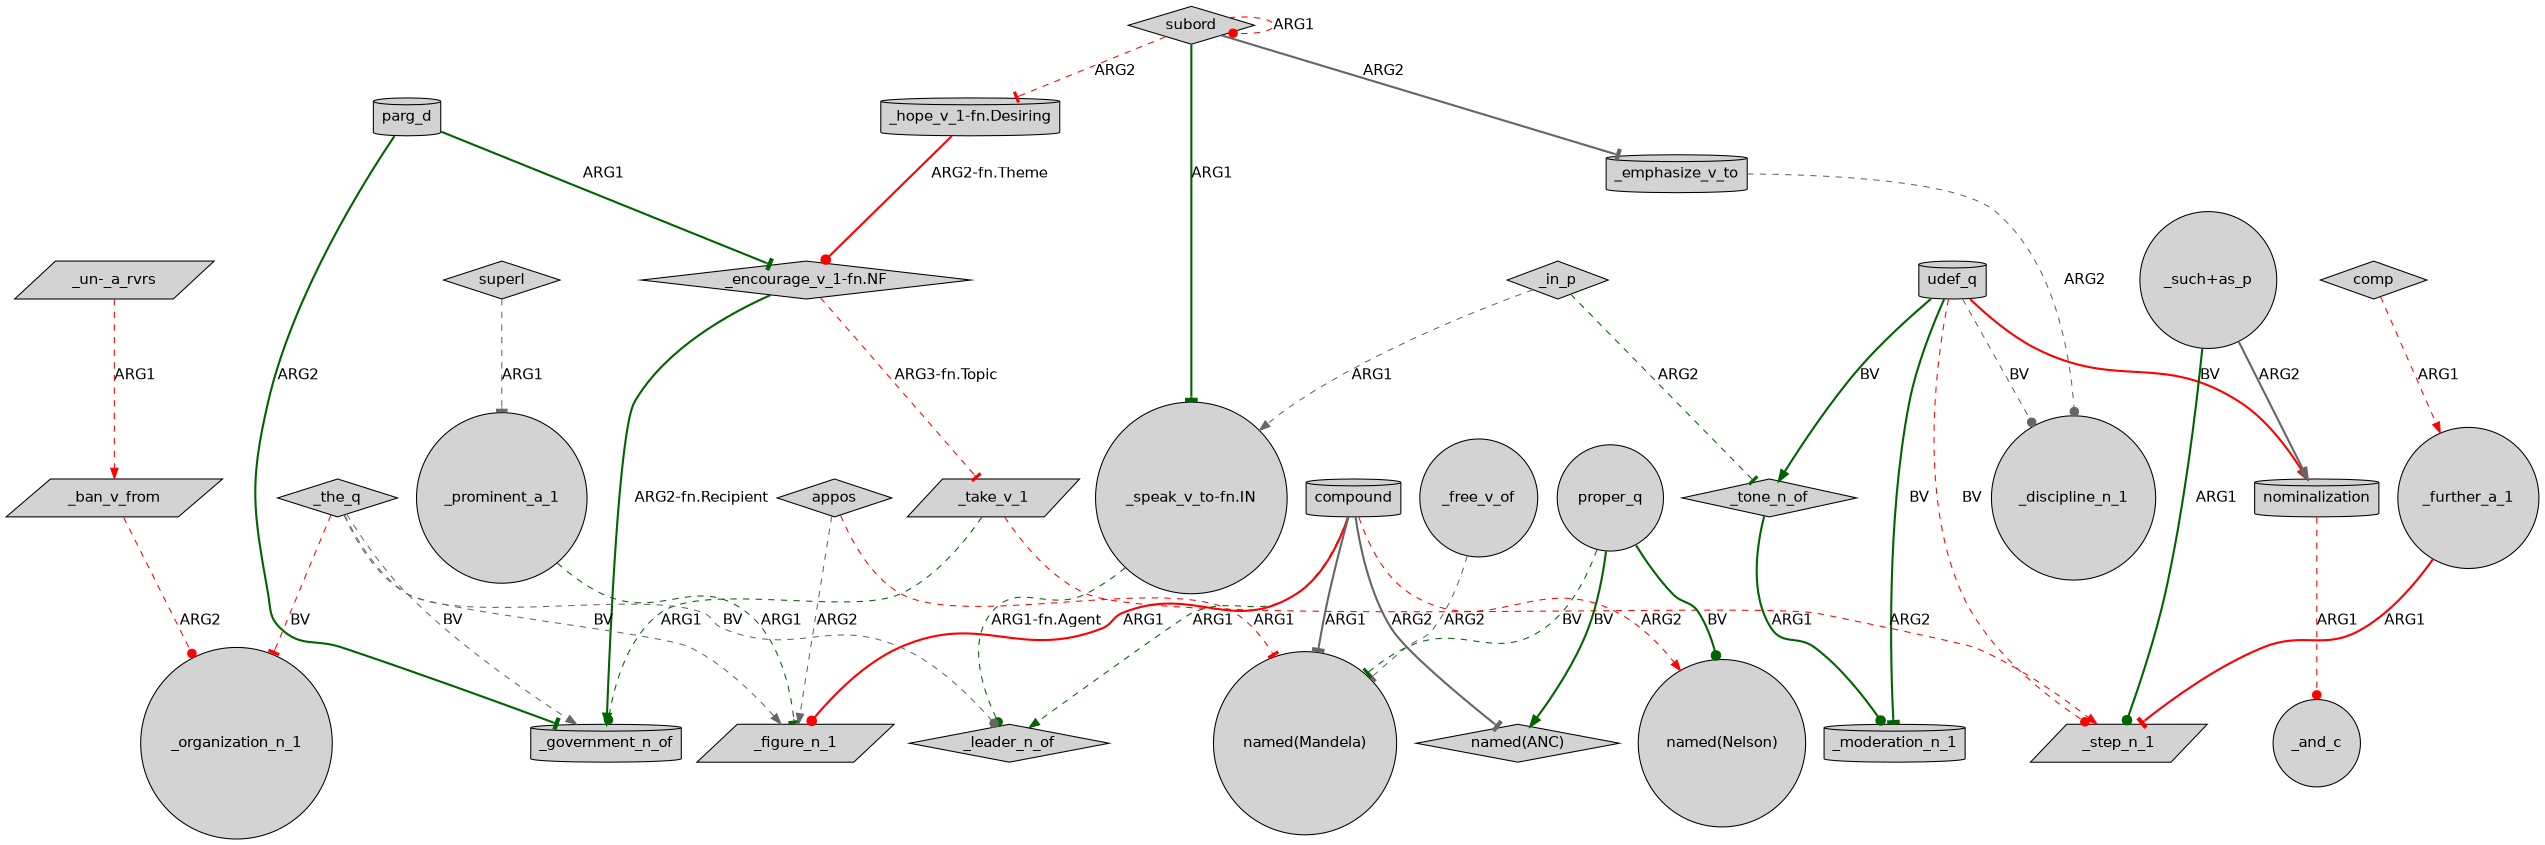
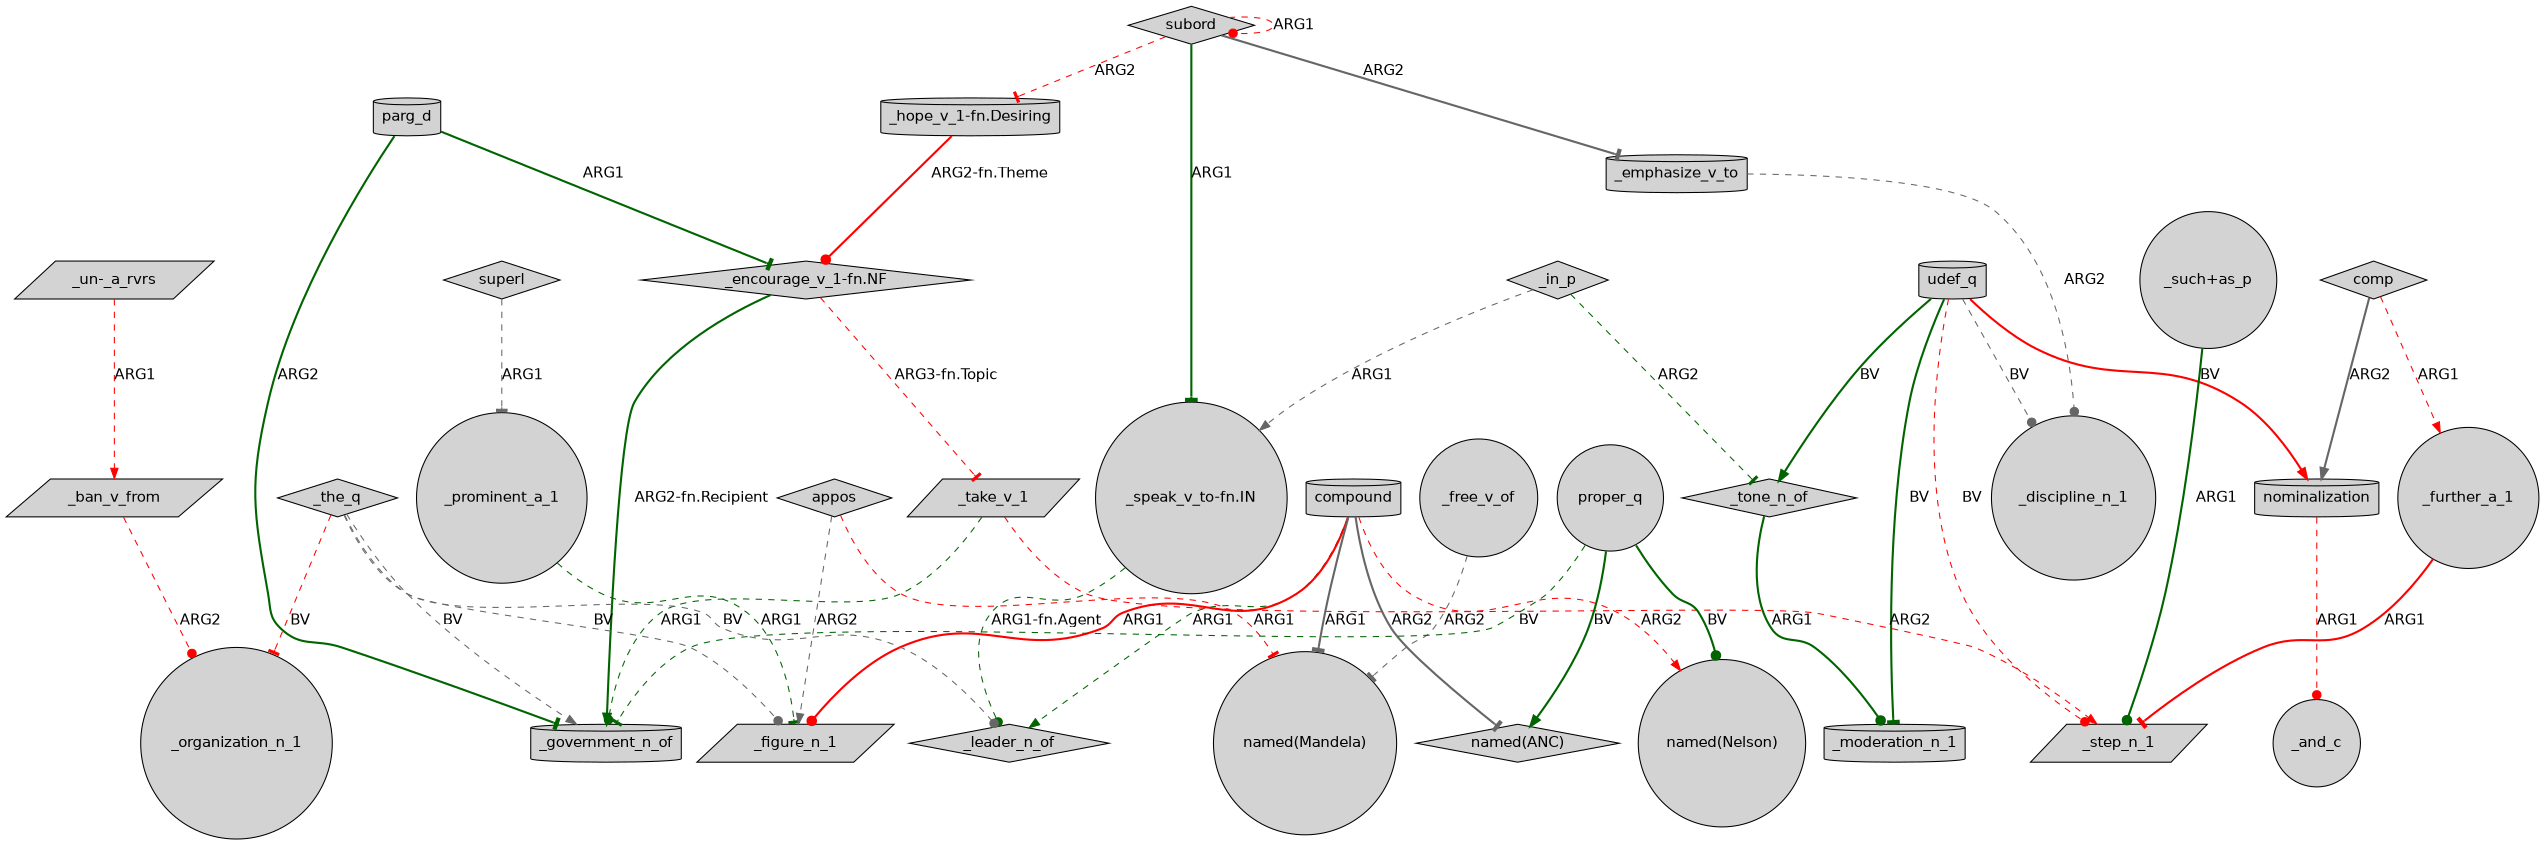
(2271, 405) -> (2347, 383)
(553, 622) -> (553, 622)
(1502, 643) -> (1128, 634)
